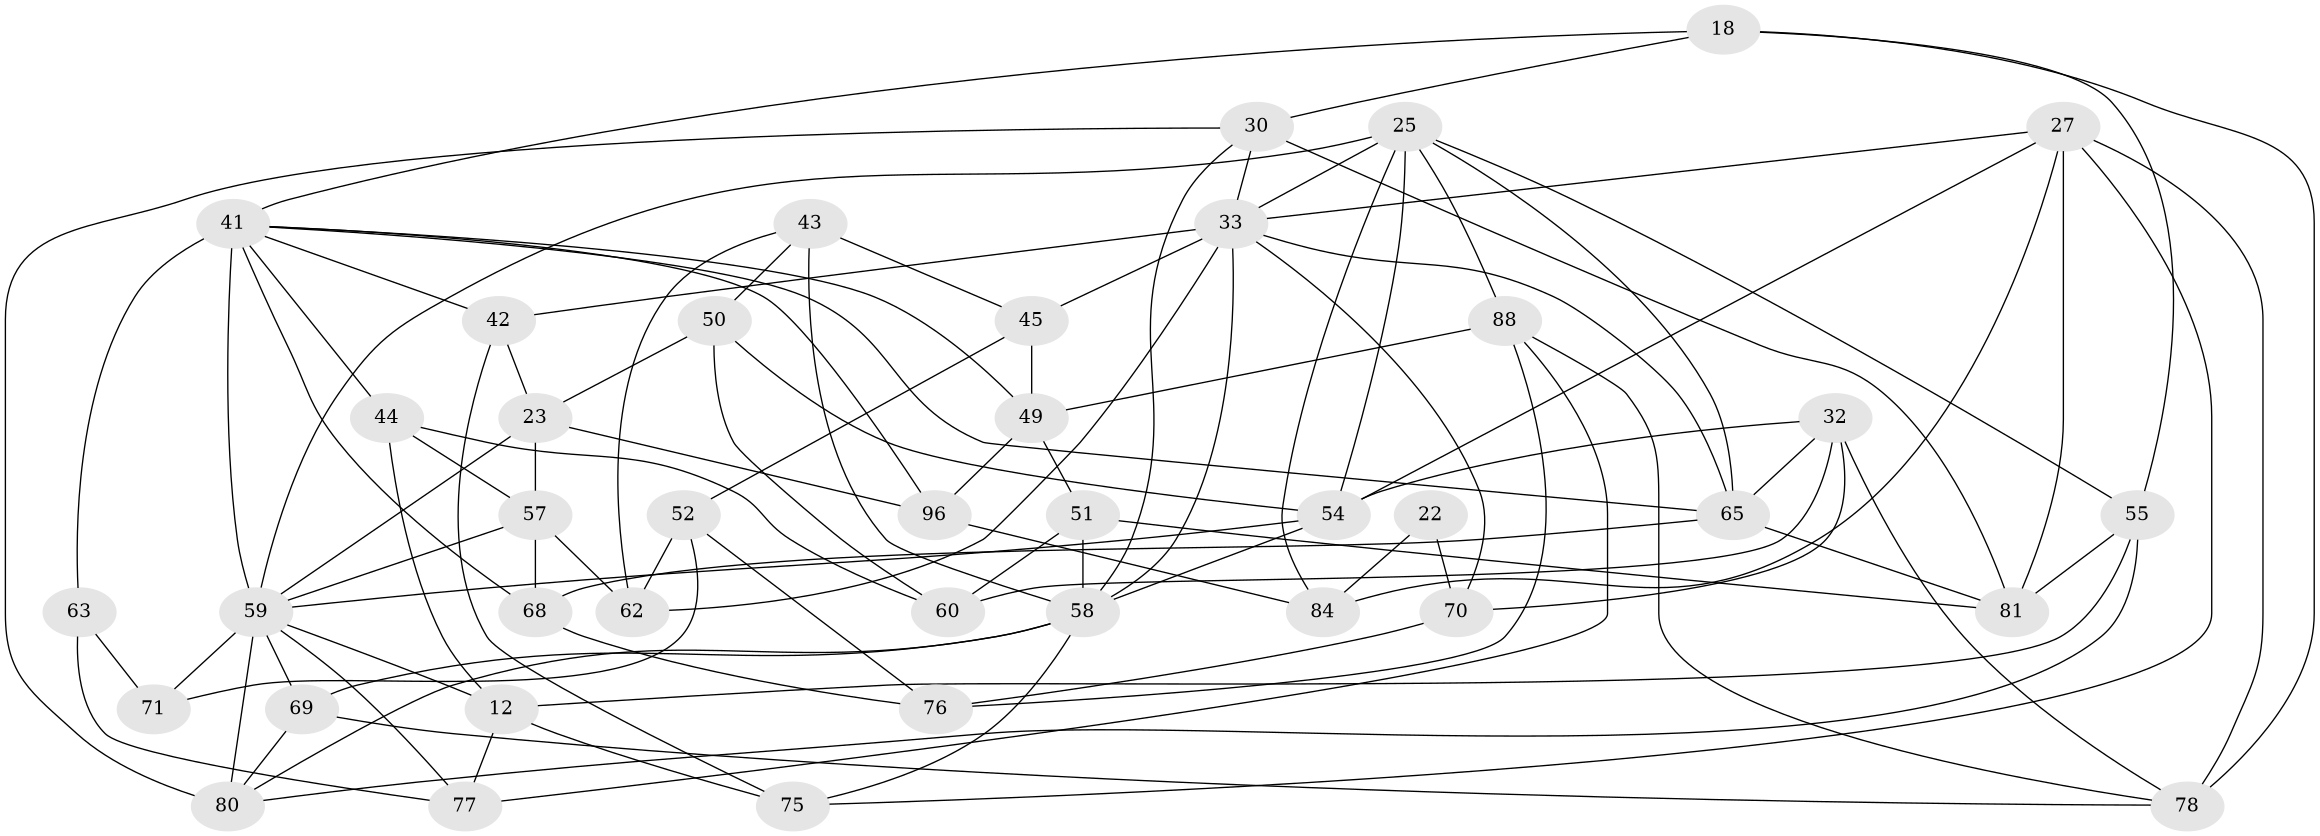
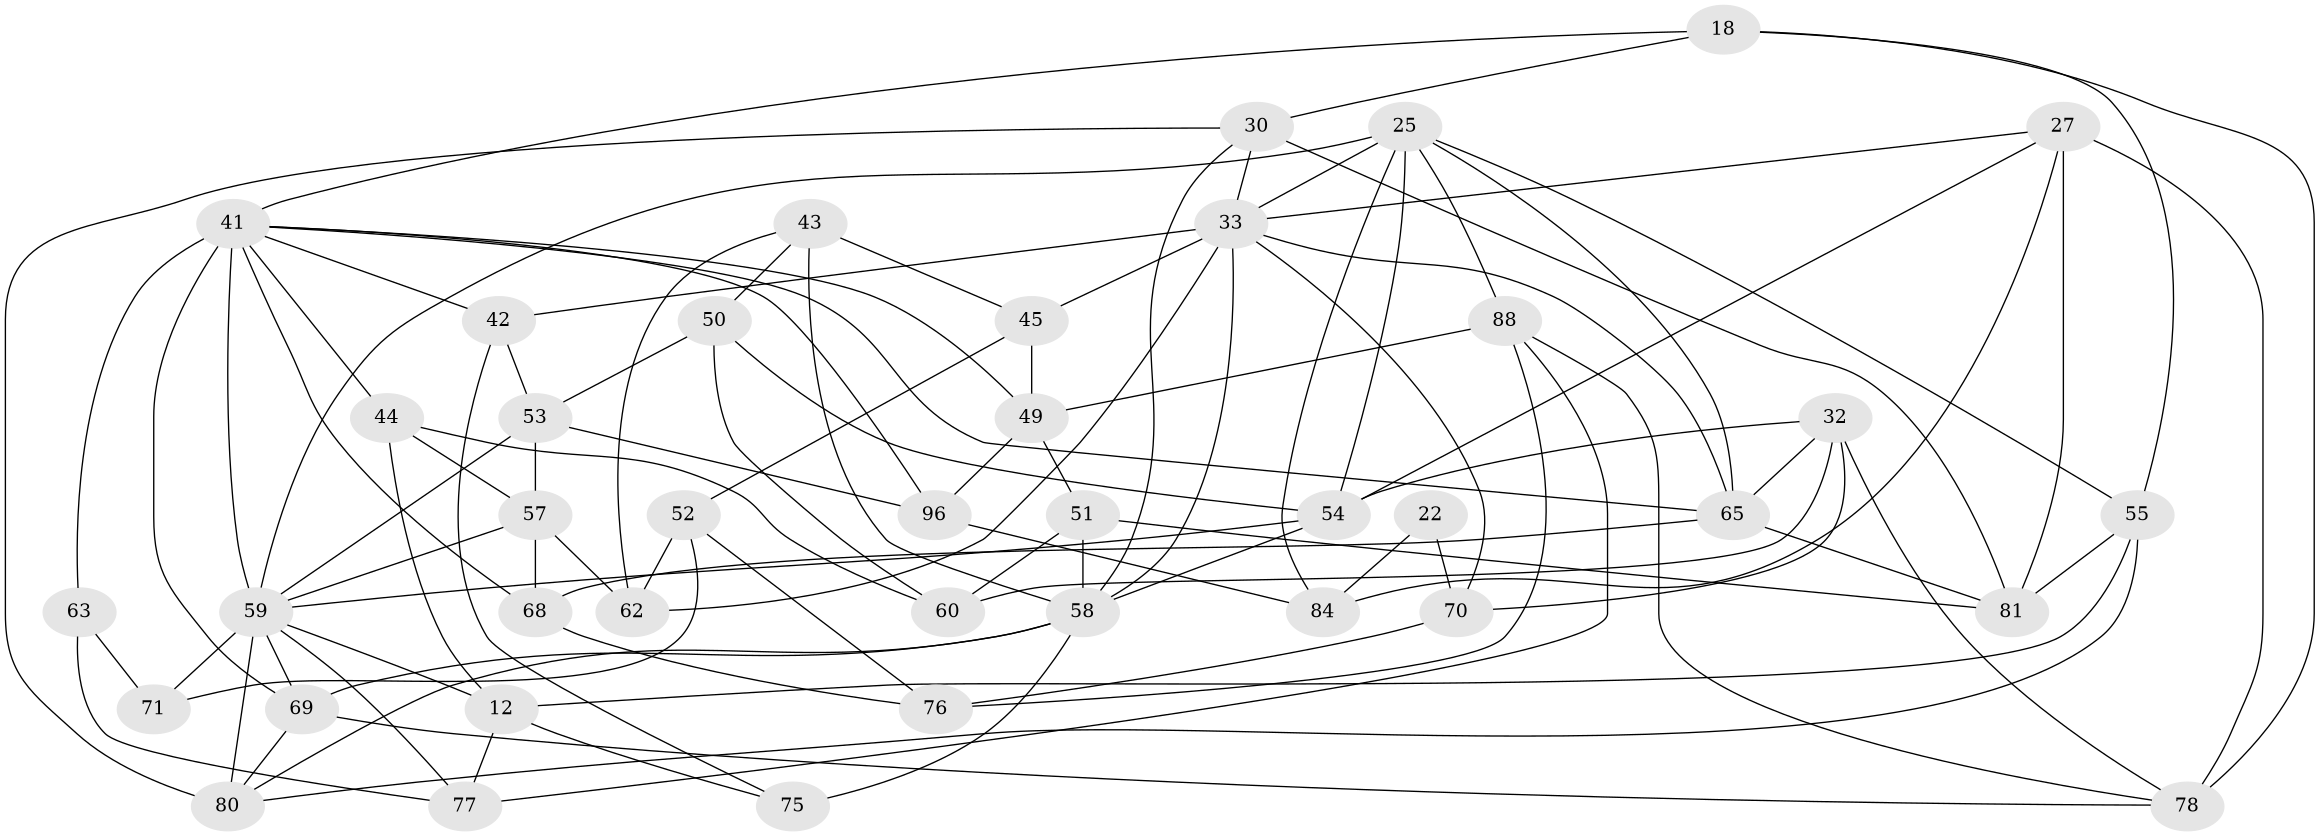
(535, 418) -> (535, 418)
none -> (154, 486)
(1785, 741) -> none
